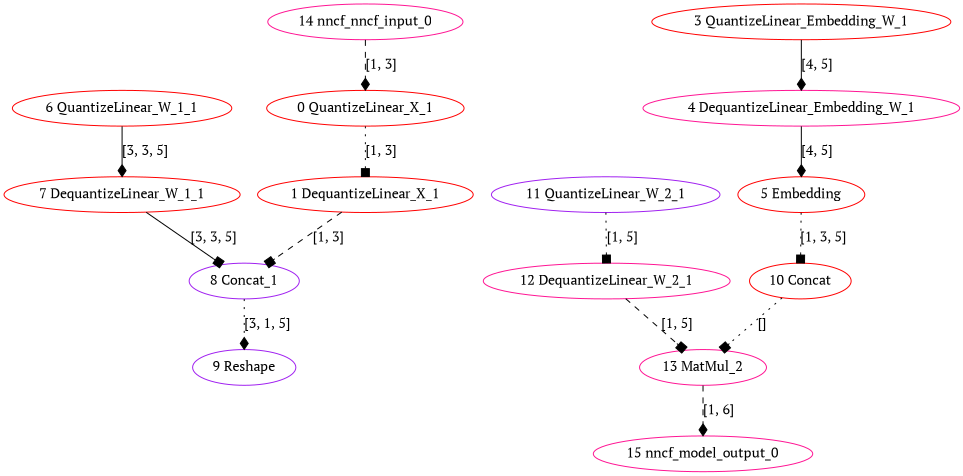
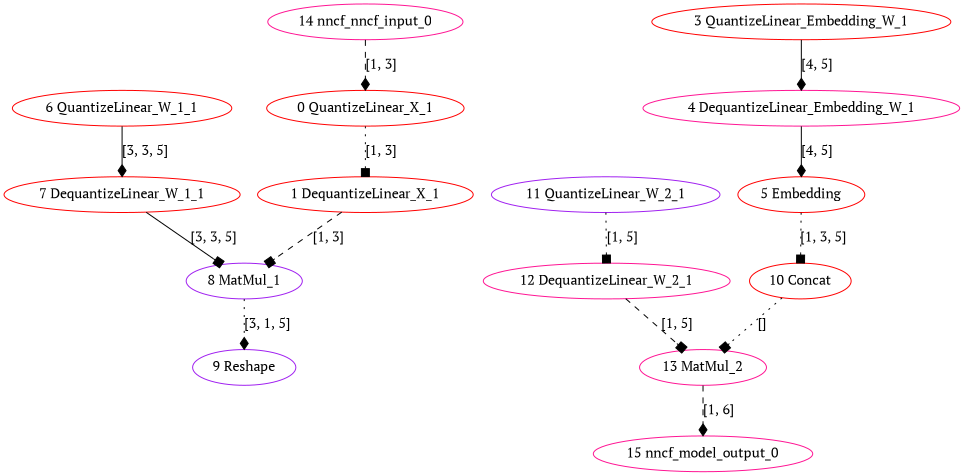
(244, 281) -> (244, 281)
